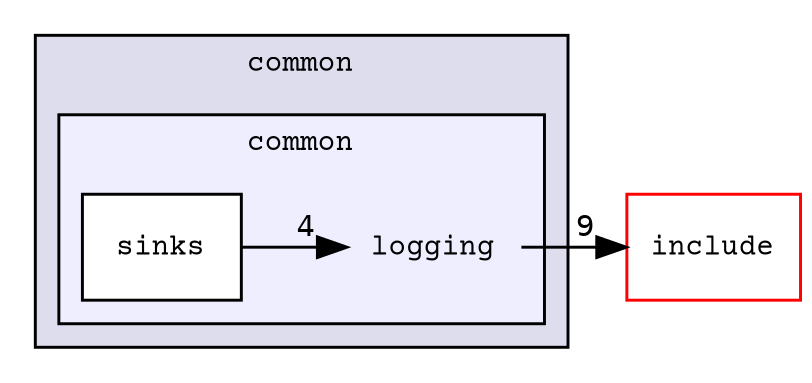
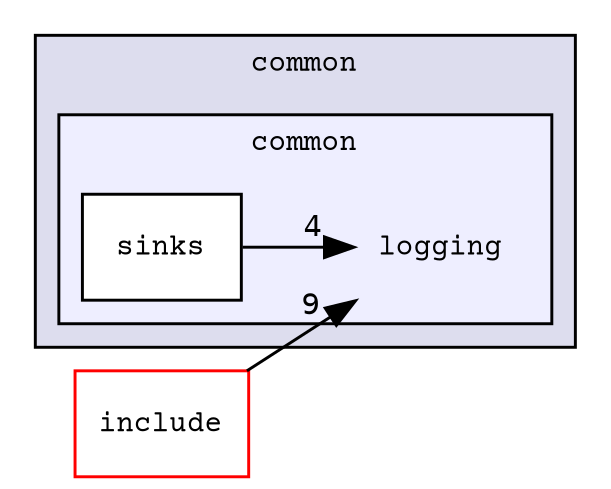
(559, 247) -> (289, 344)
